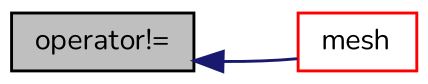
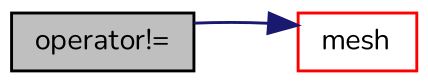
(261, 61) -> (231, 22)
